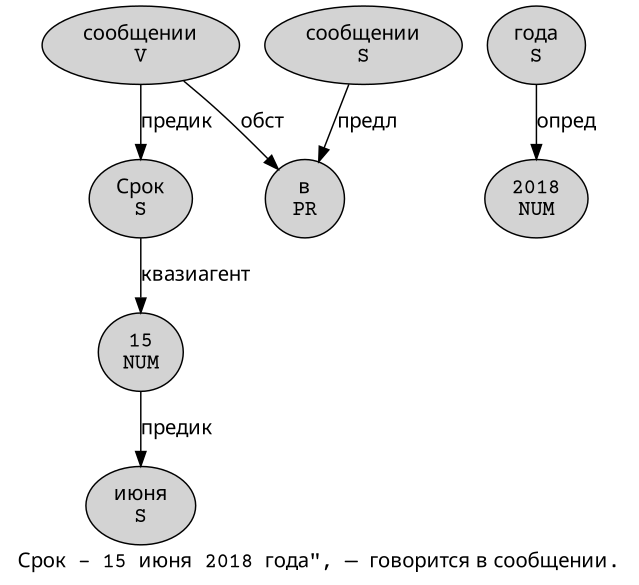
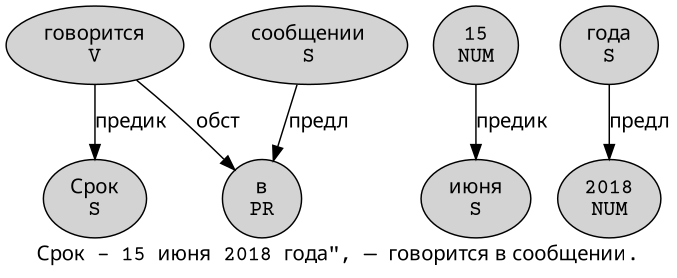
(141, 45) -> (95, 45)
(566, 122) -> (640, 122)
(141, 268) -> none
